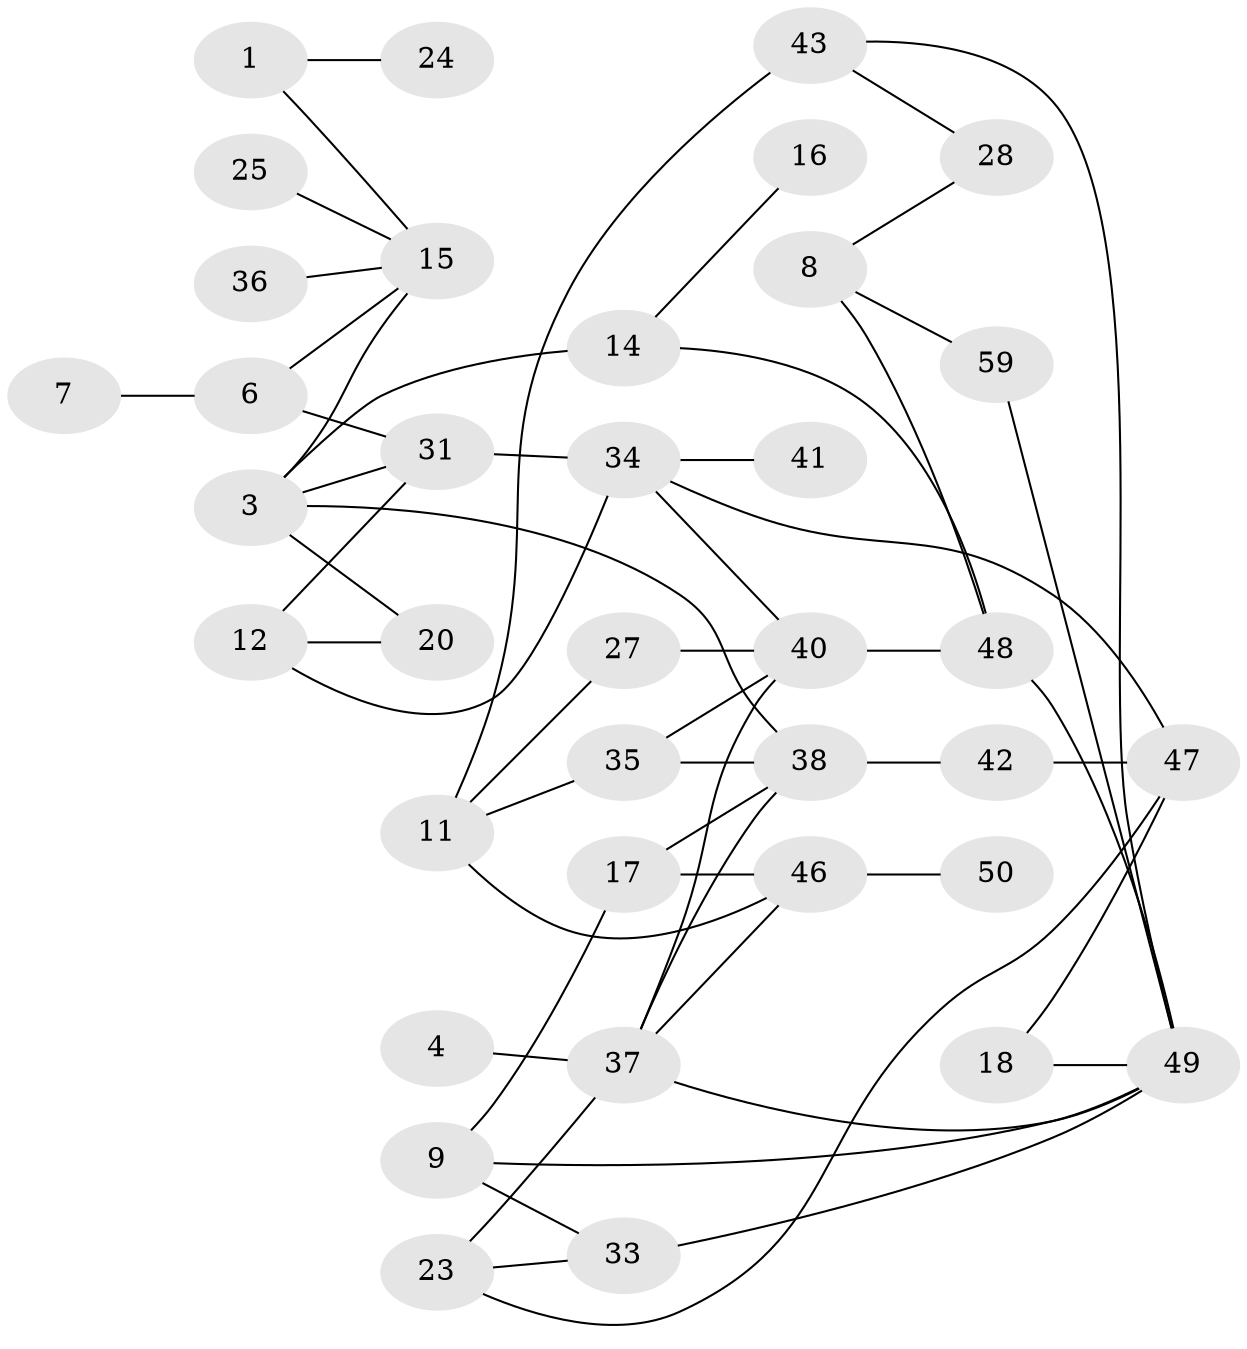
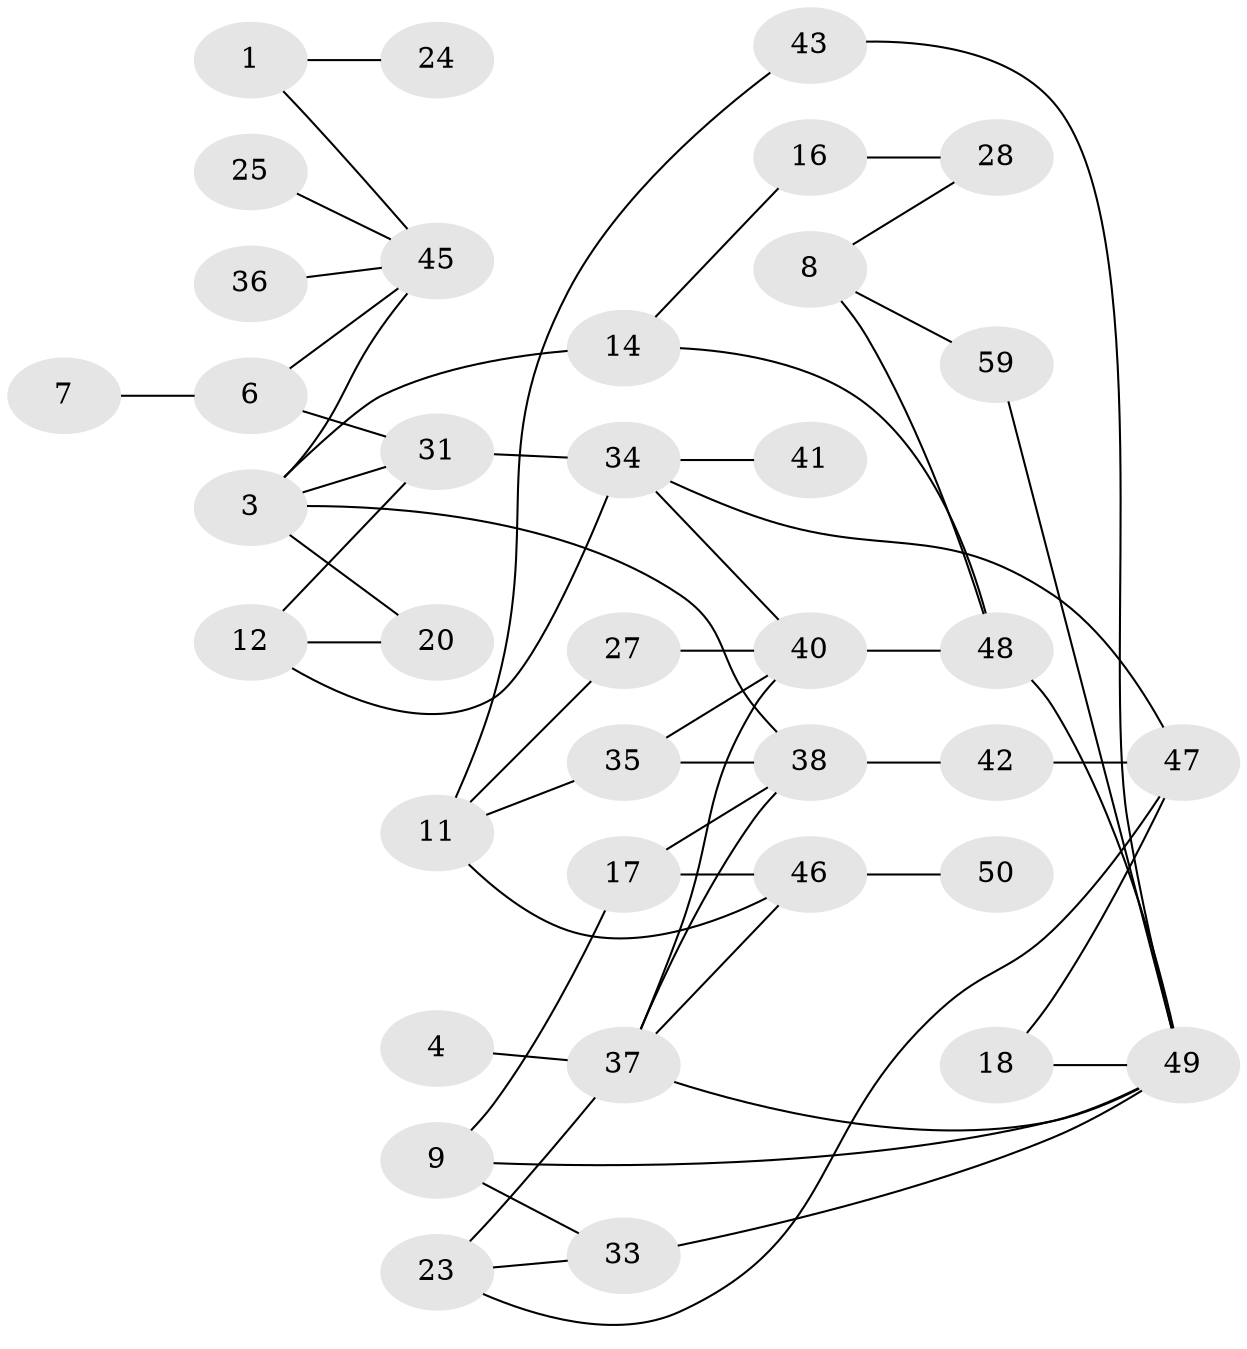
(904, 102) -> (904, 157)
(437, 261) -> (437, 261)
